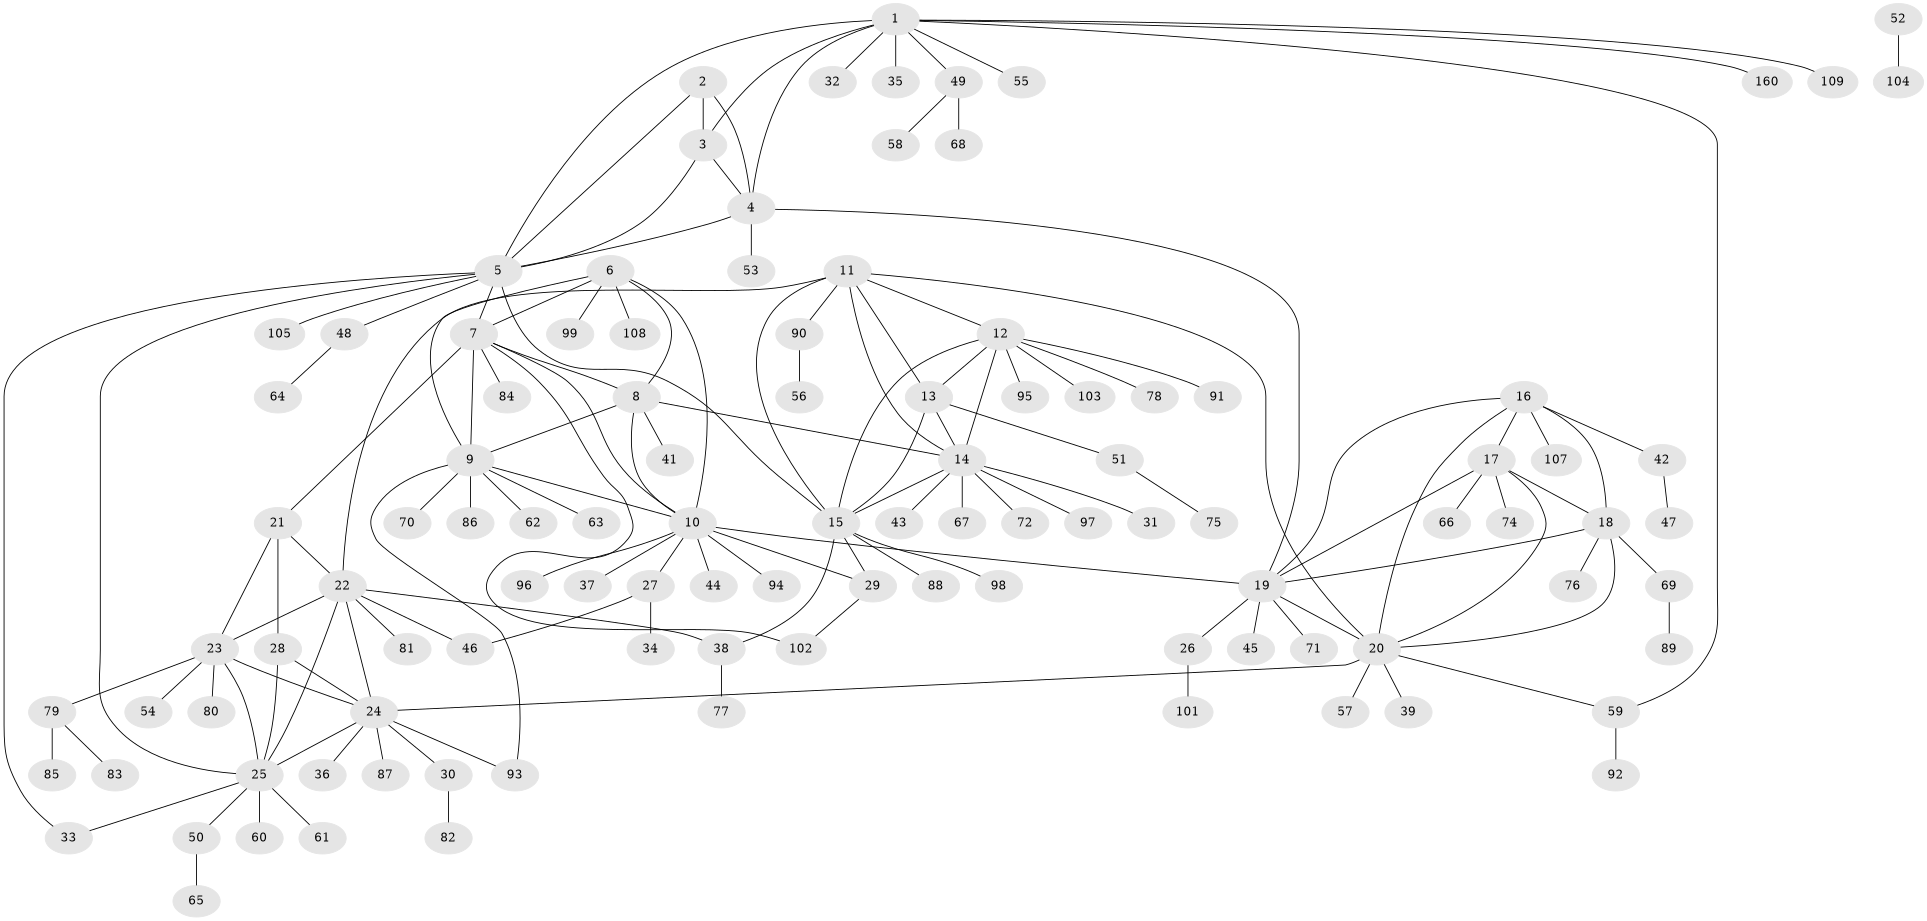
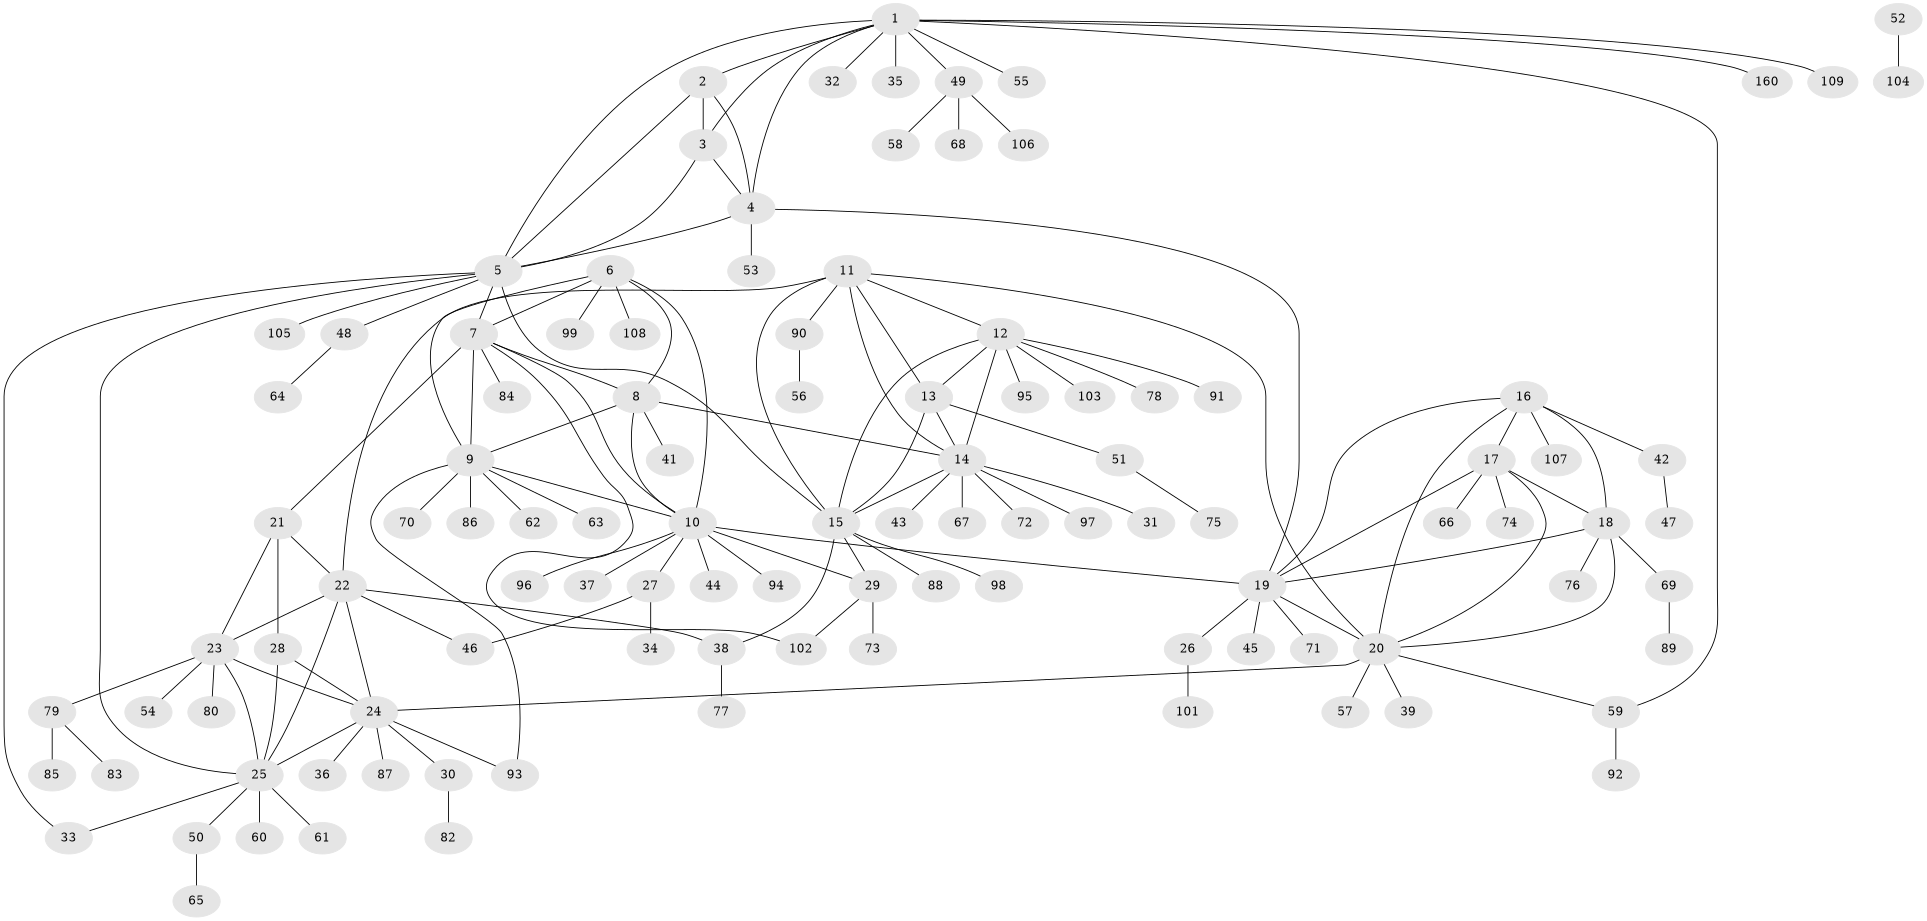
none -> (790, 50)
none -> (1023, 145)
(407, 649) -> none
none -> (873, 649)
